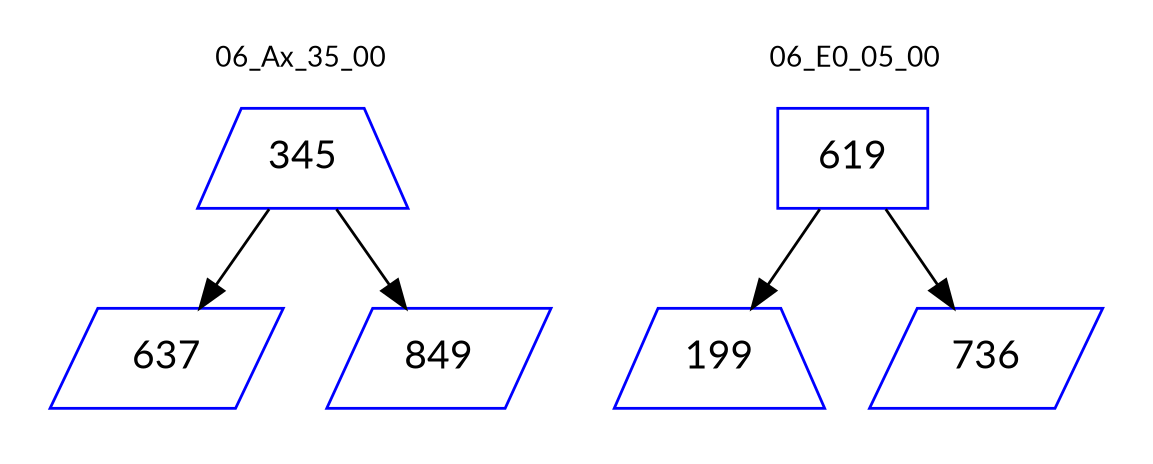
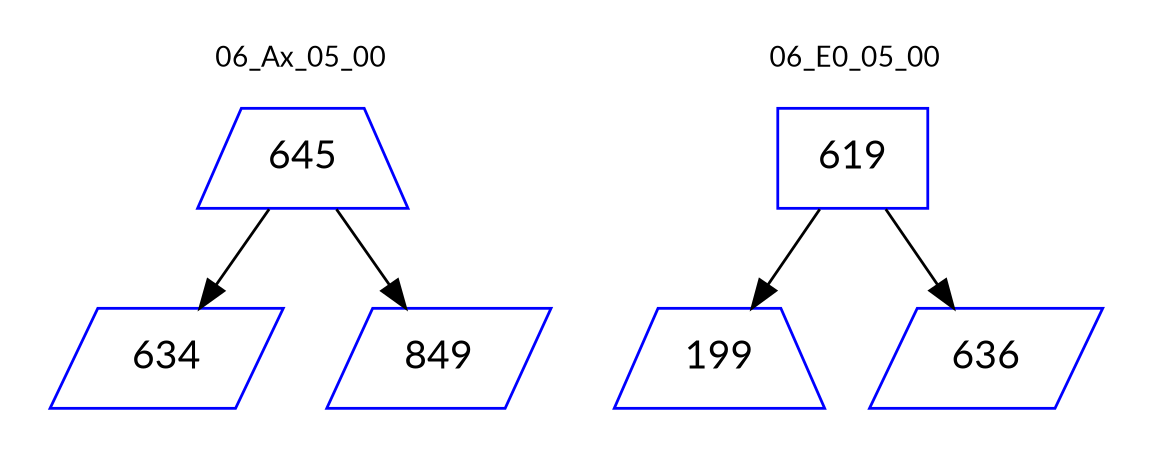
(301, 60) -> (301, 60)
(303, 158) -> (303, 158)
(167, 358) -> (167, 358)
(986, 358) -> (986, 358)
